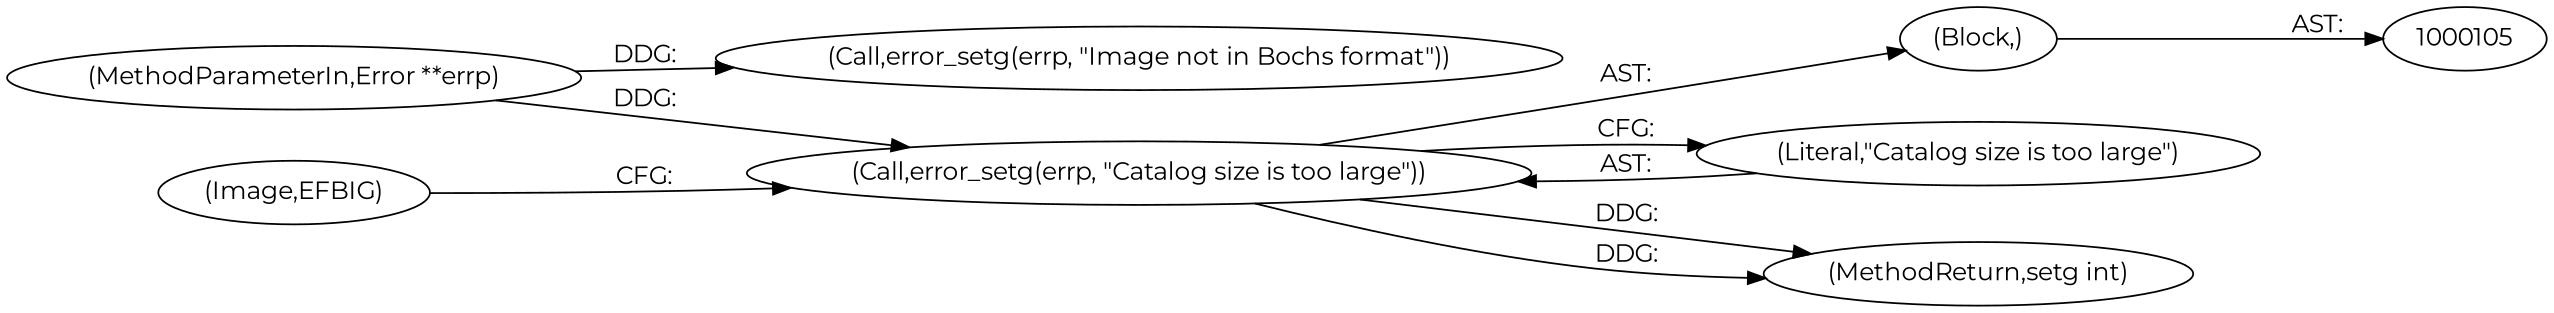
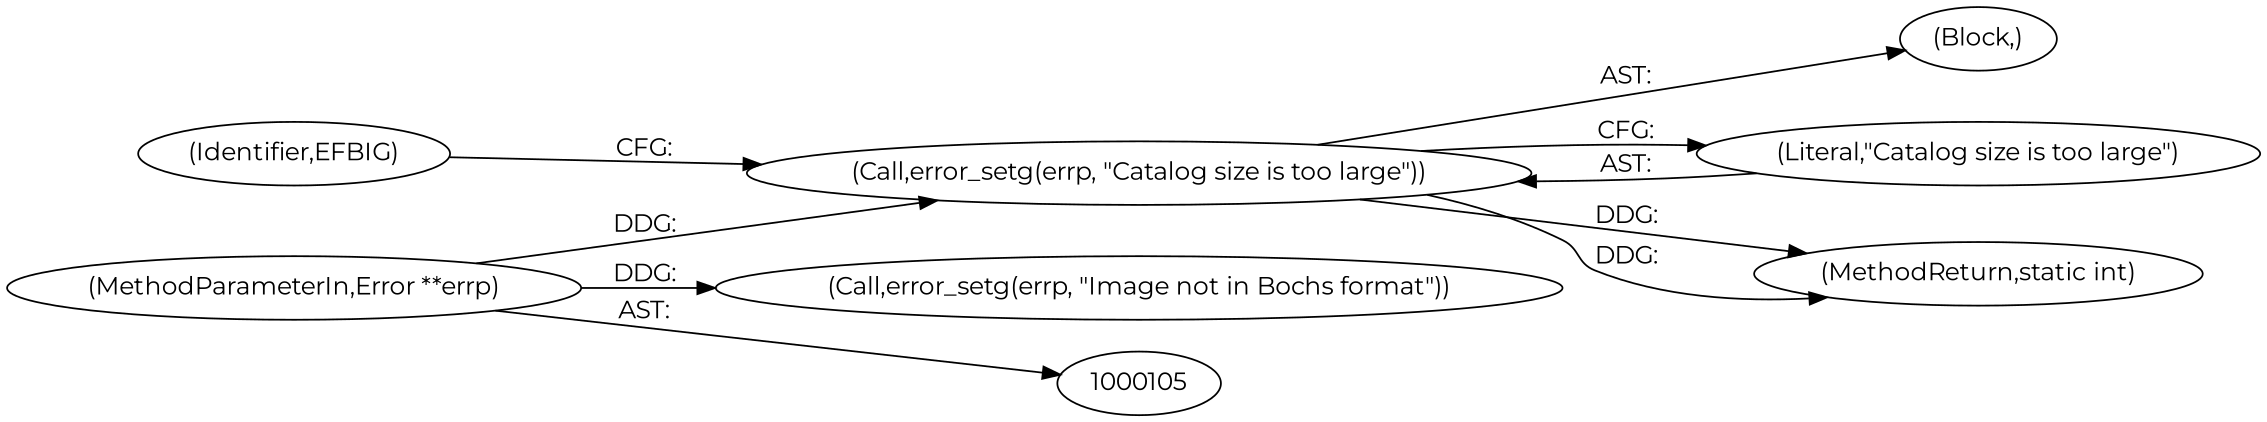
(2211, 39) -> (769, 342)
(294, 193) -> (294, 154)
(1978, 274) -> (1978, 274)
